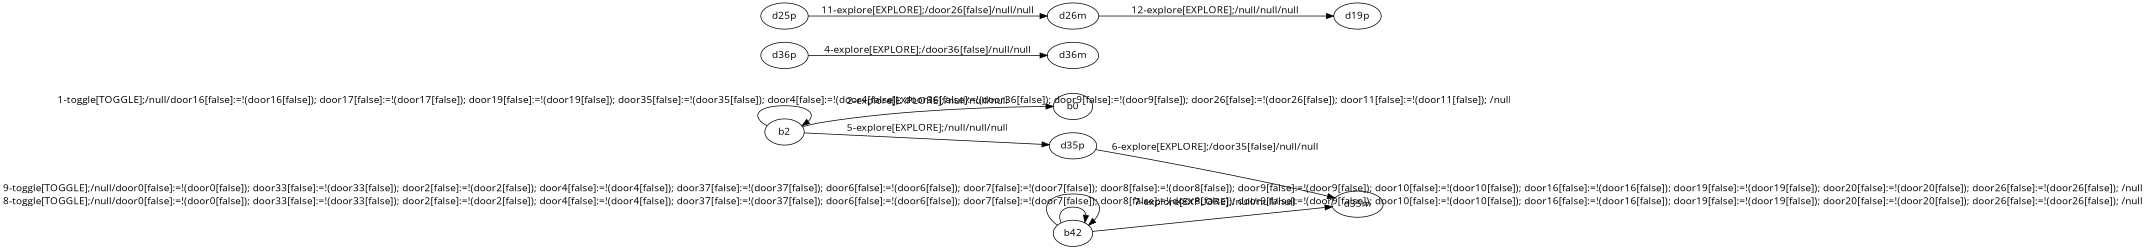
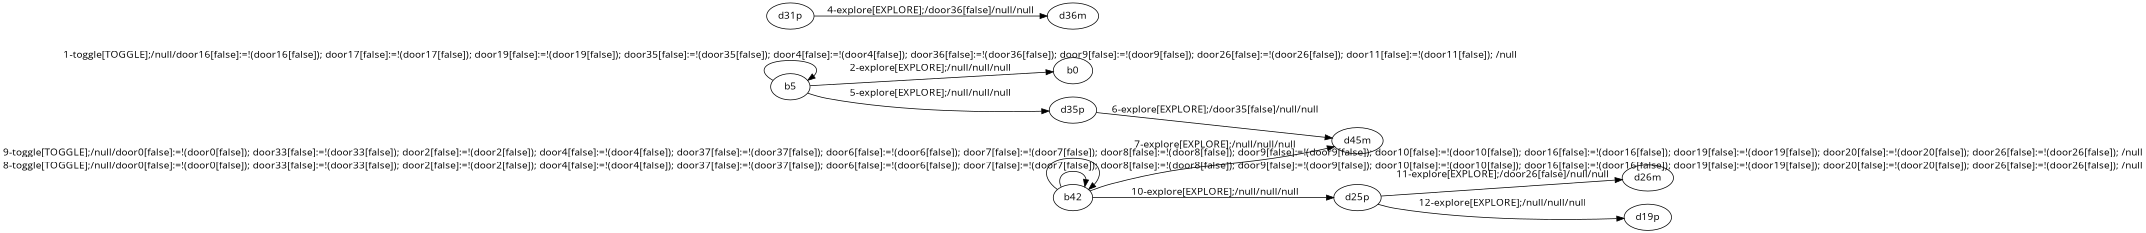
(1212, 16) -> (1497, 218)
(785, 55) -> (790, 16)
(785, 132) -> (790, 87)
none -> (1210, 198)
(1357, 204) -> (1357, 141)
